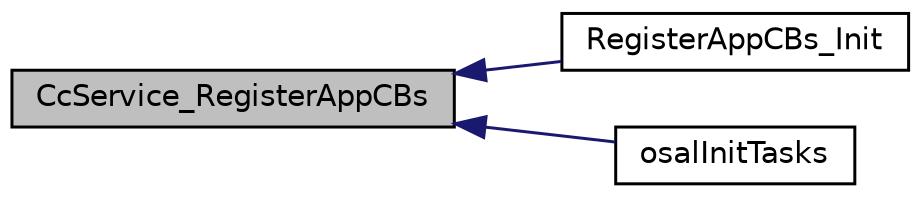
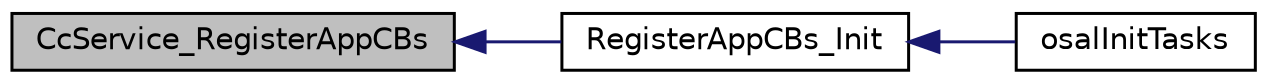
(550, 135) -> (977, 42)
